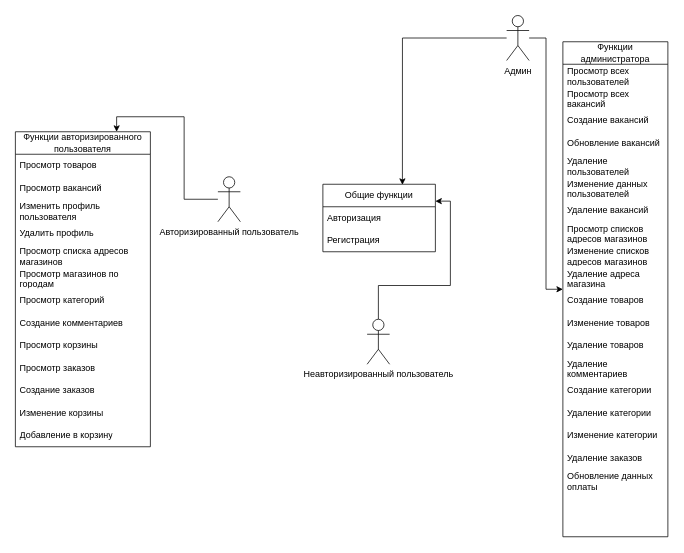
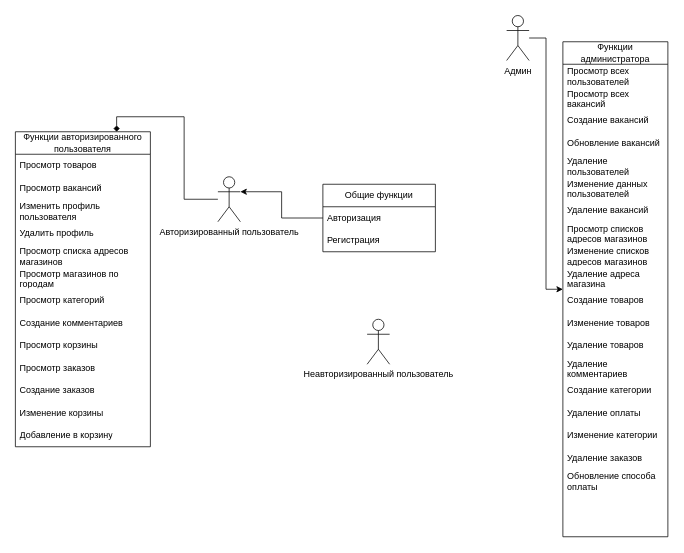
(402, 108) -> none
(117, 125) -> (117, 125)
none -> (278, 192)
(444, 285) -> none
(612, 413) -> (604, 413)
(616, 480) -> (616, 480)
